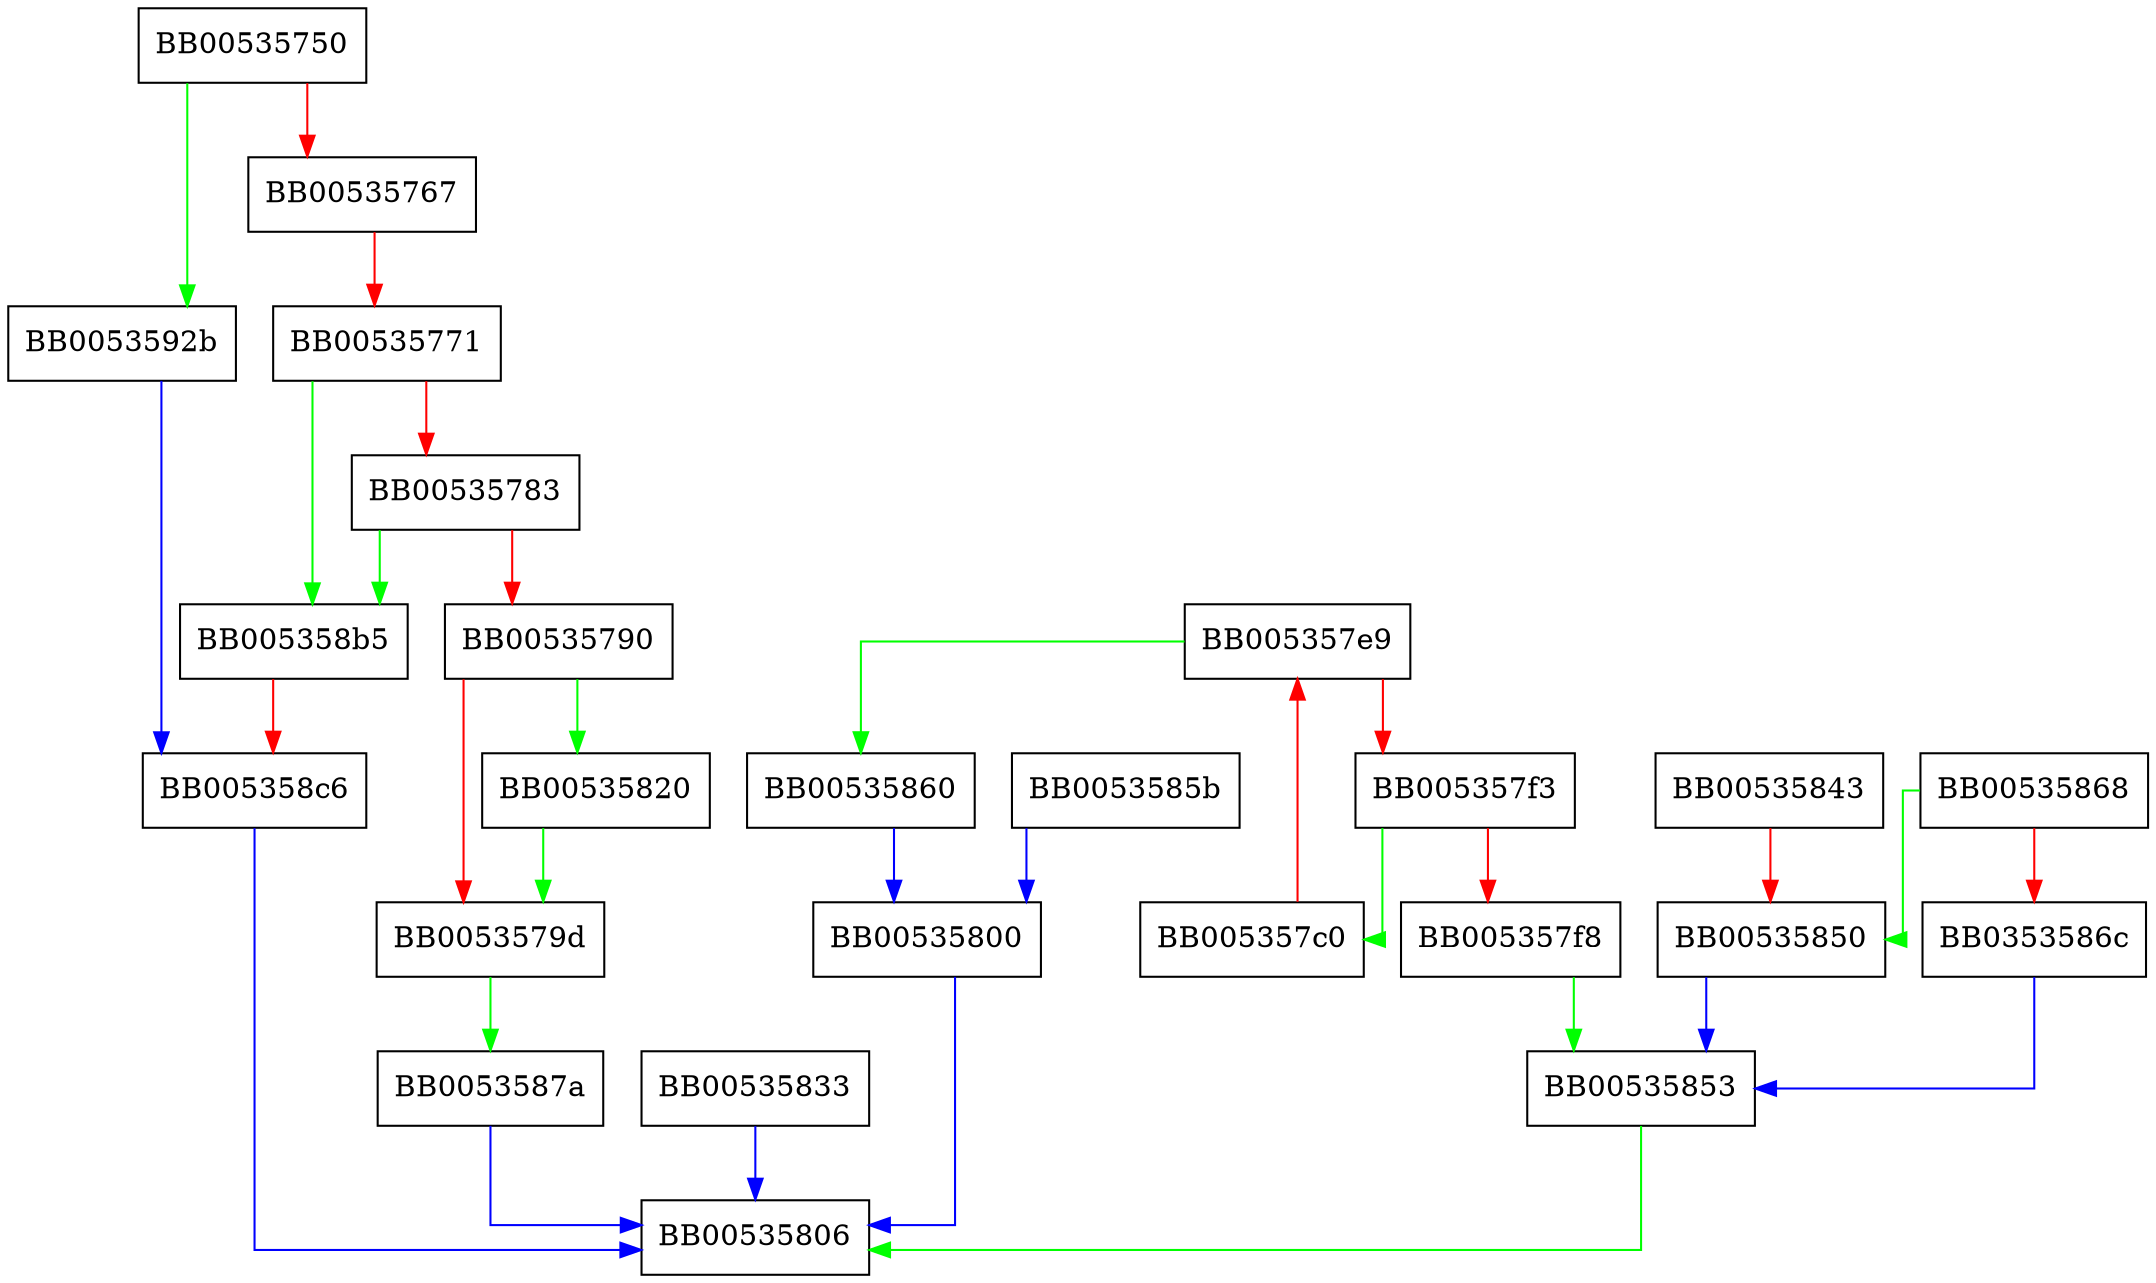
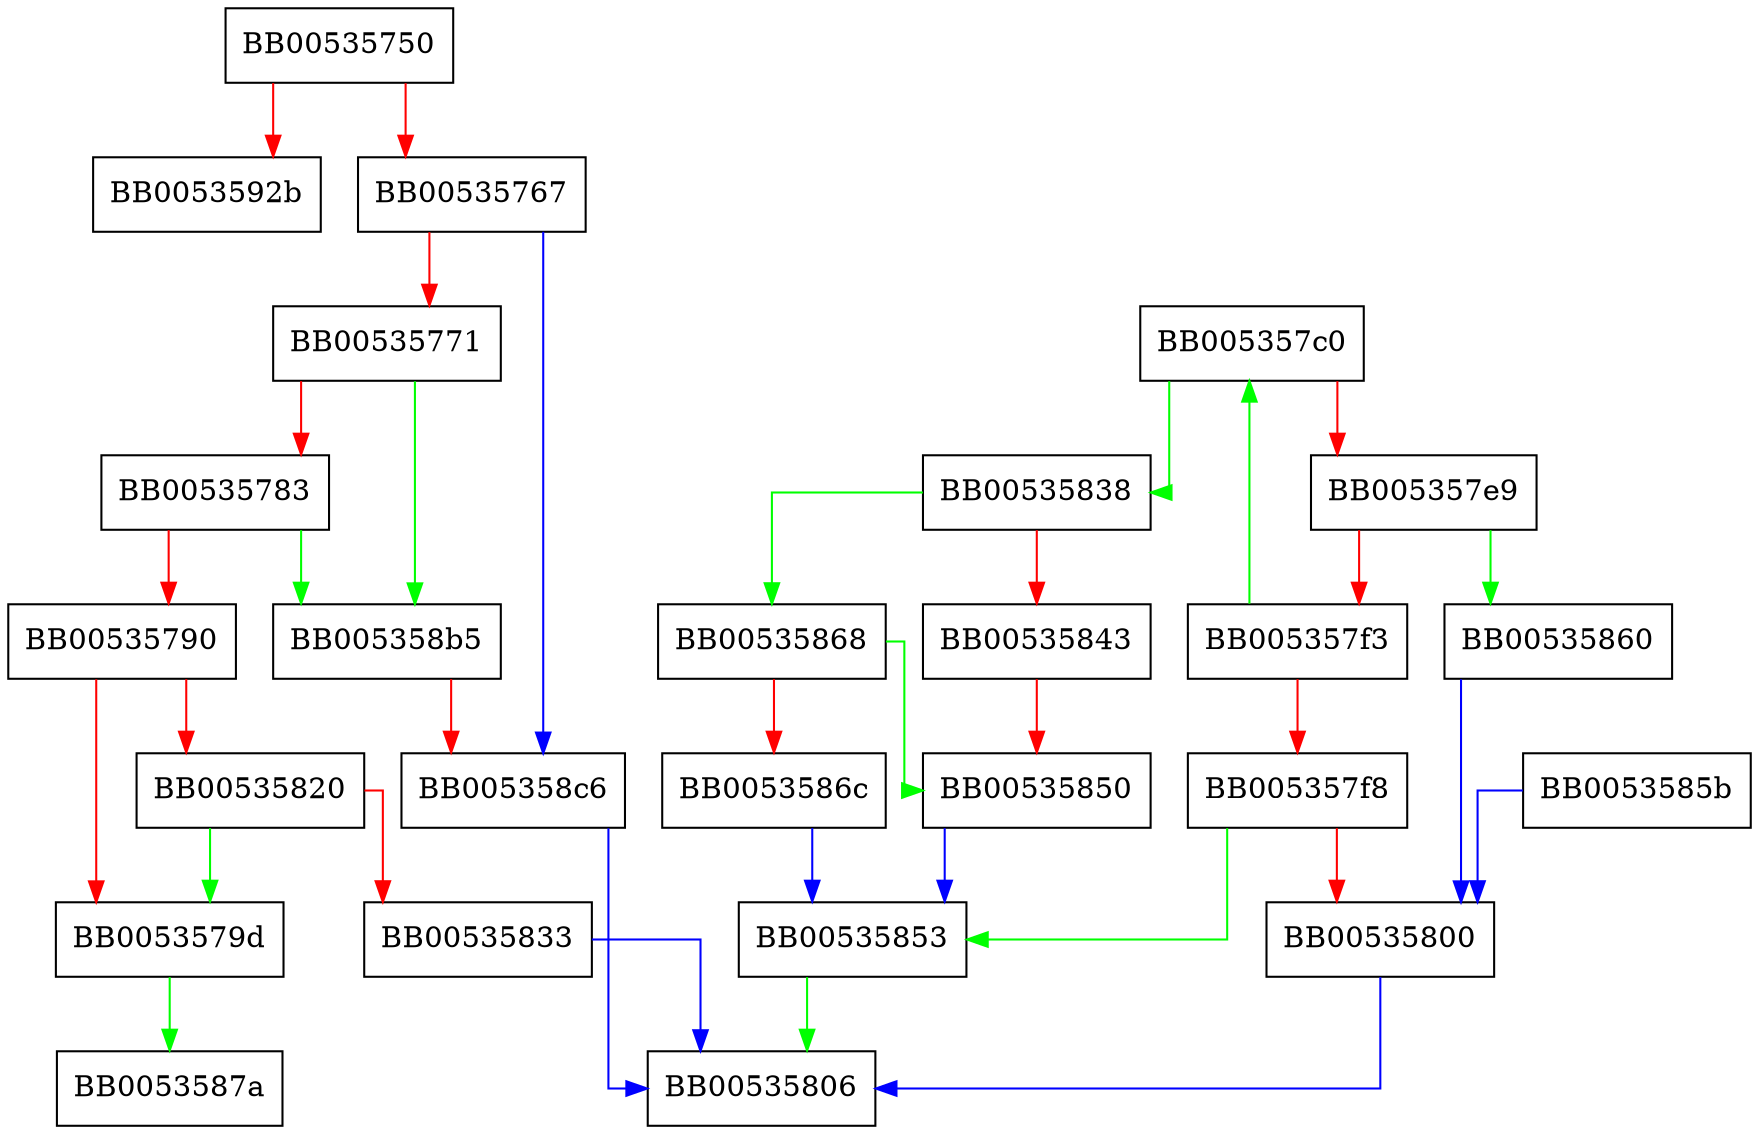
(187, 184) -> (273, 109)
none -> (1037, 493)
(161, 557) -> (543, 482)
(577, 705) -> (186, 705)
none -> (383, 827)
none -> (1337, 854)
(2034, 940) -> (774, 791)
(506, 1225) -> none
